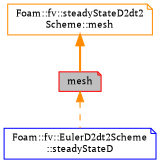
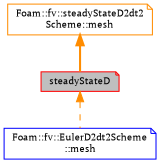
(80, 82) -> (80, 82)
(80, 144) -> (80, 144)
